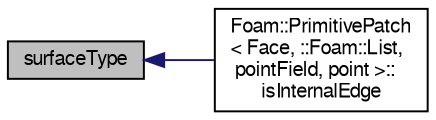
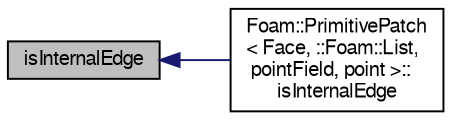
(76, 60) -> (84, 60)
